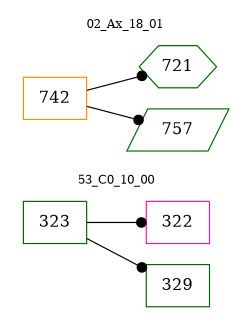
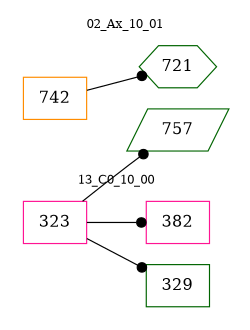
(125, 25) -> (125, 25)
(110, 113) -> (111, 179)
(116, 181) -> (116, 181)
(55, 222) -> (55, 222)
(178, 222) -> (178, 222)
